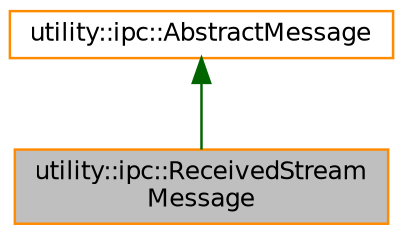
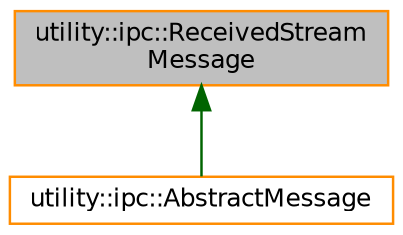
(201, 116) -> (201, 143)
